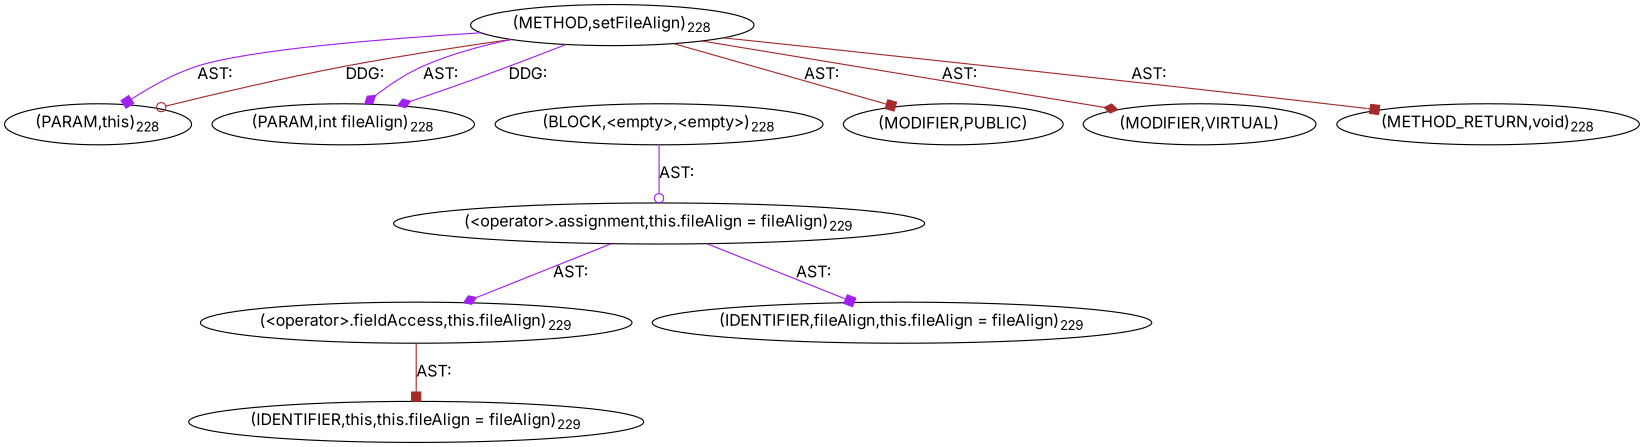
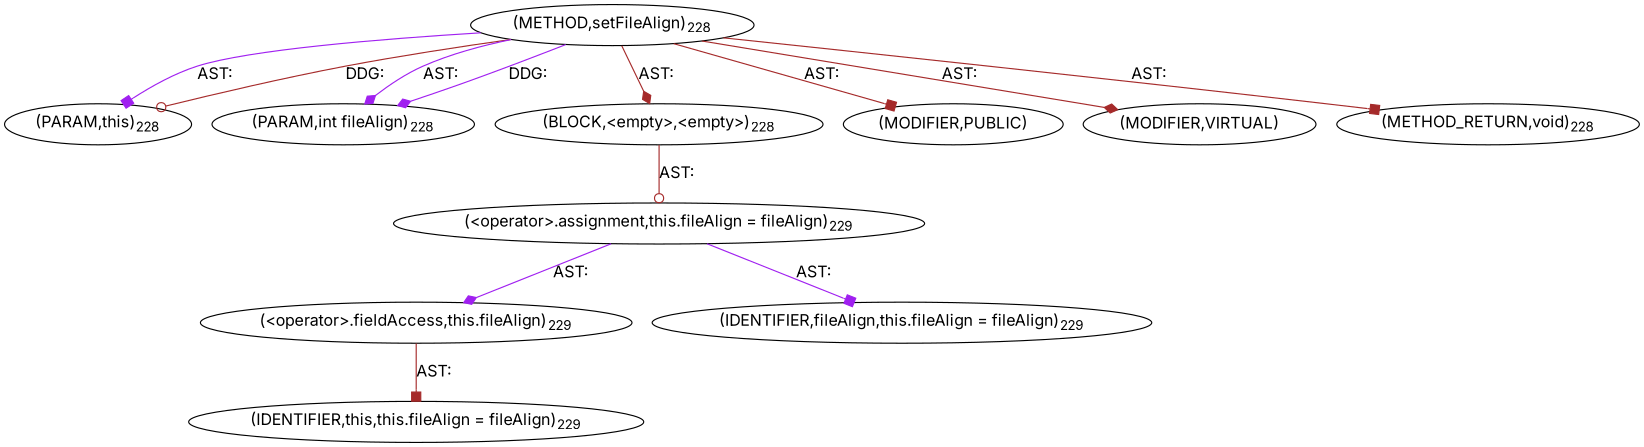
none -> (633, 69)
(659, 169) -> (659, 169)
